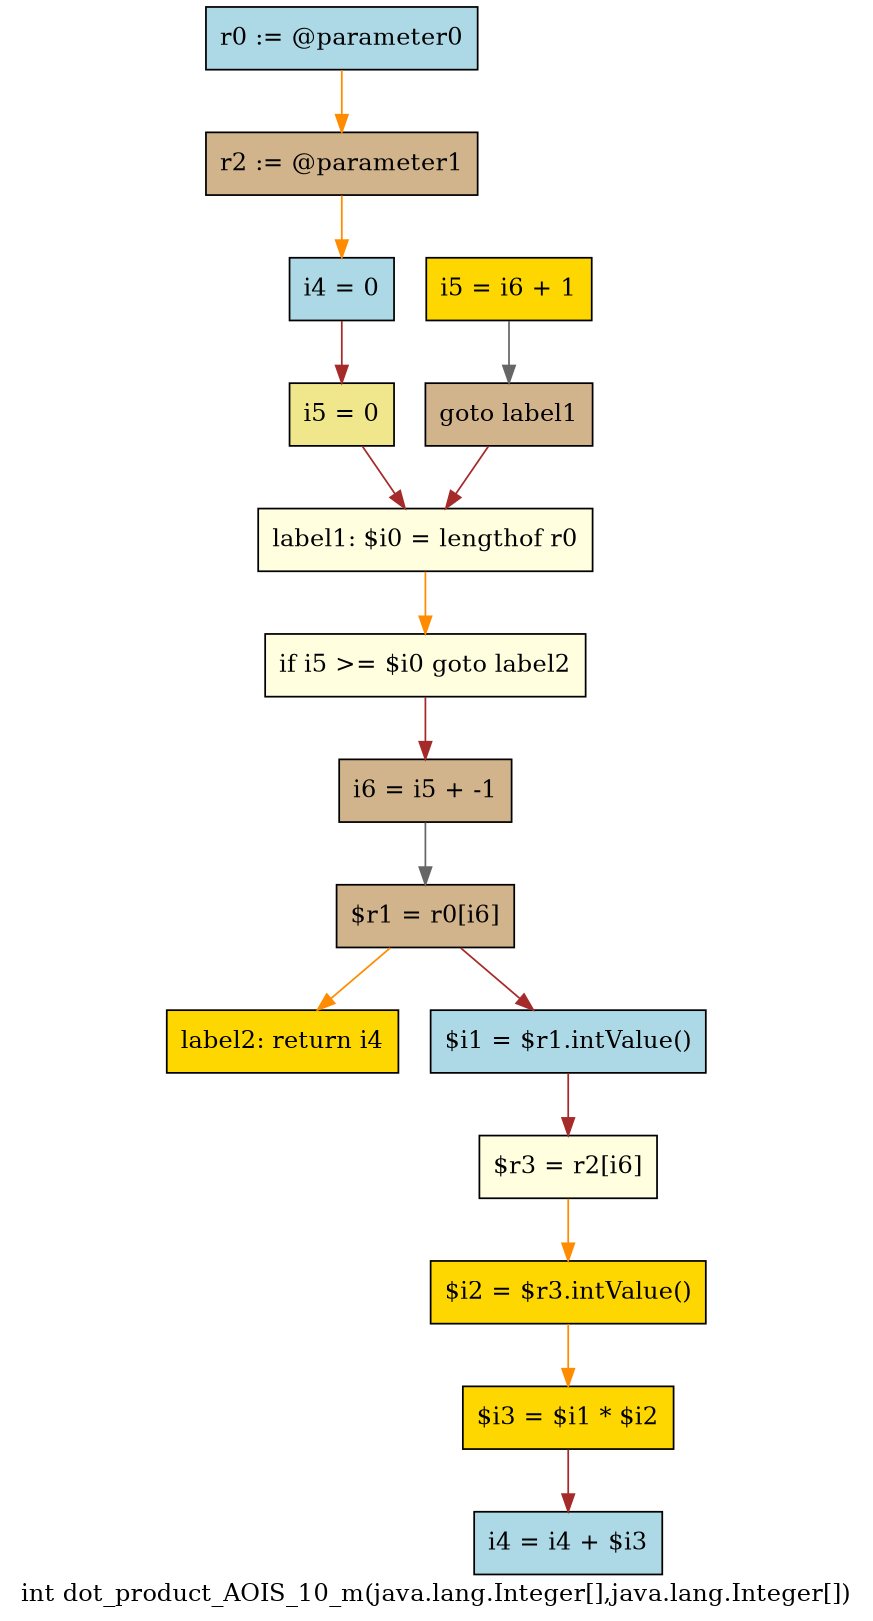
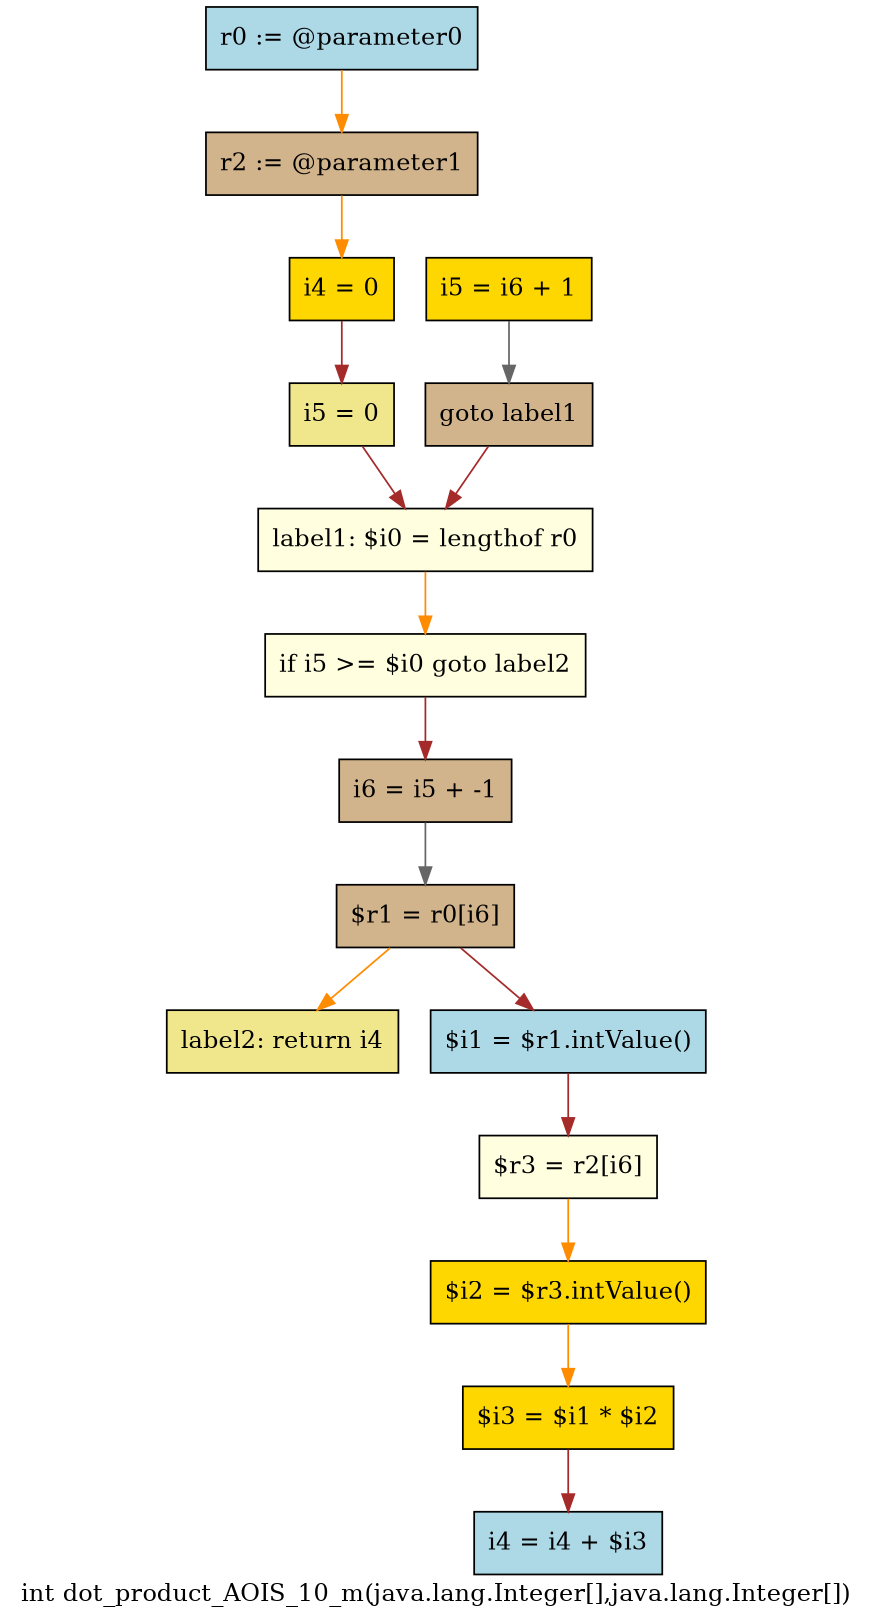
(342, 289) -> (342, 289)
(283, 1042) -> (283, 1042)
